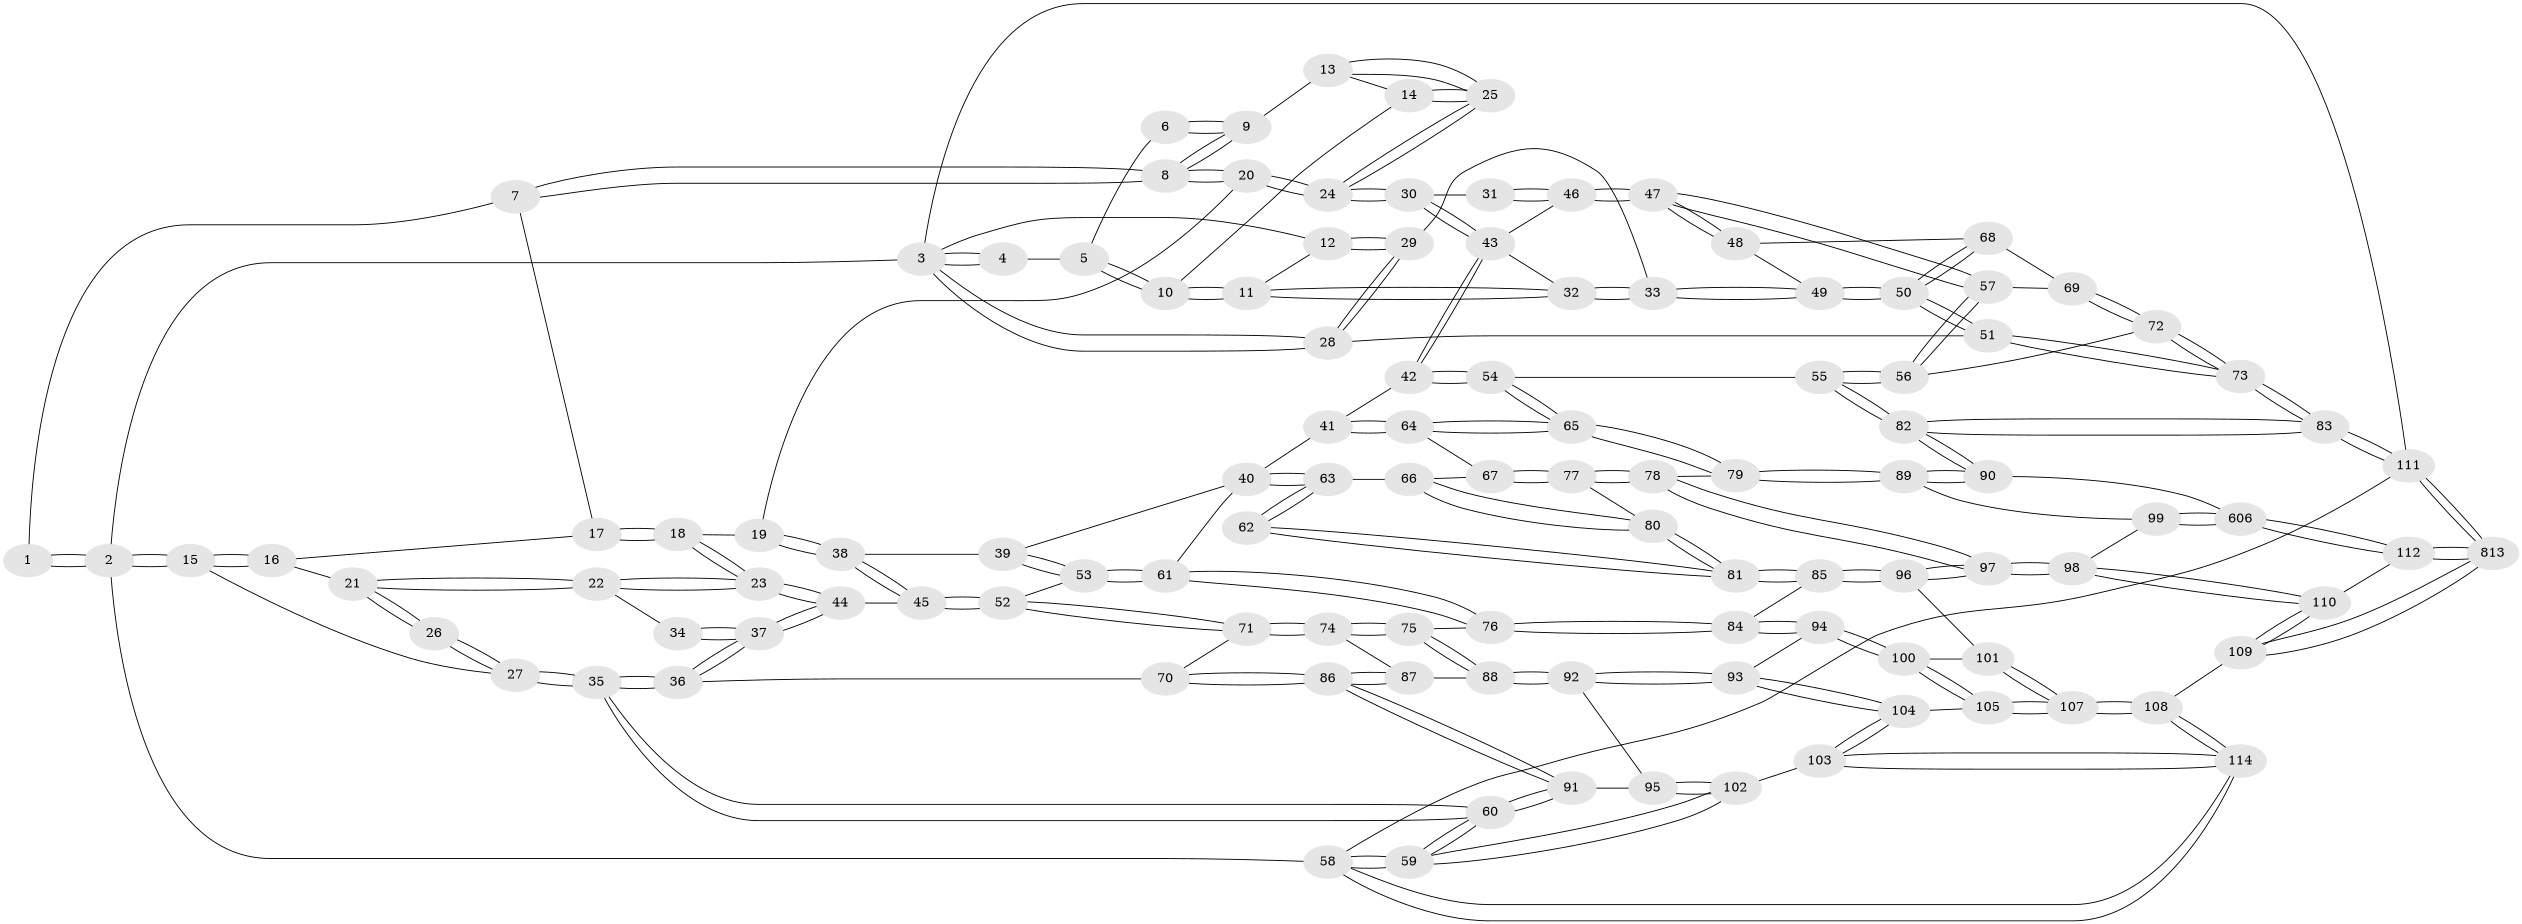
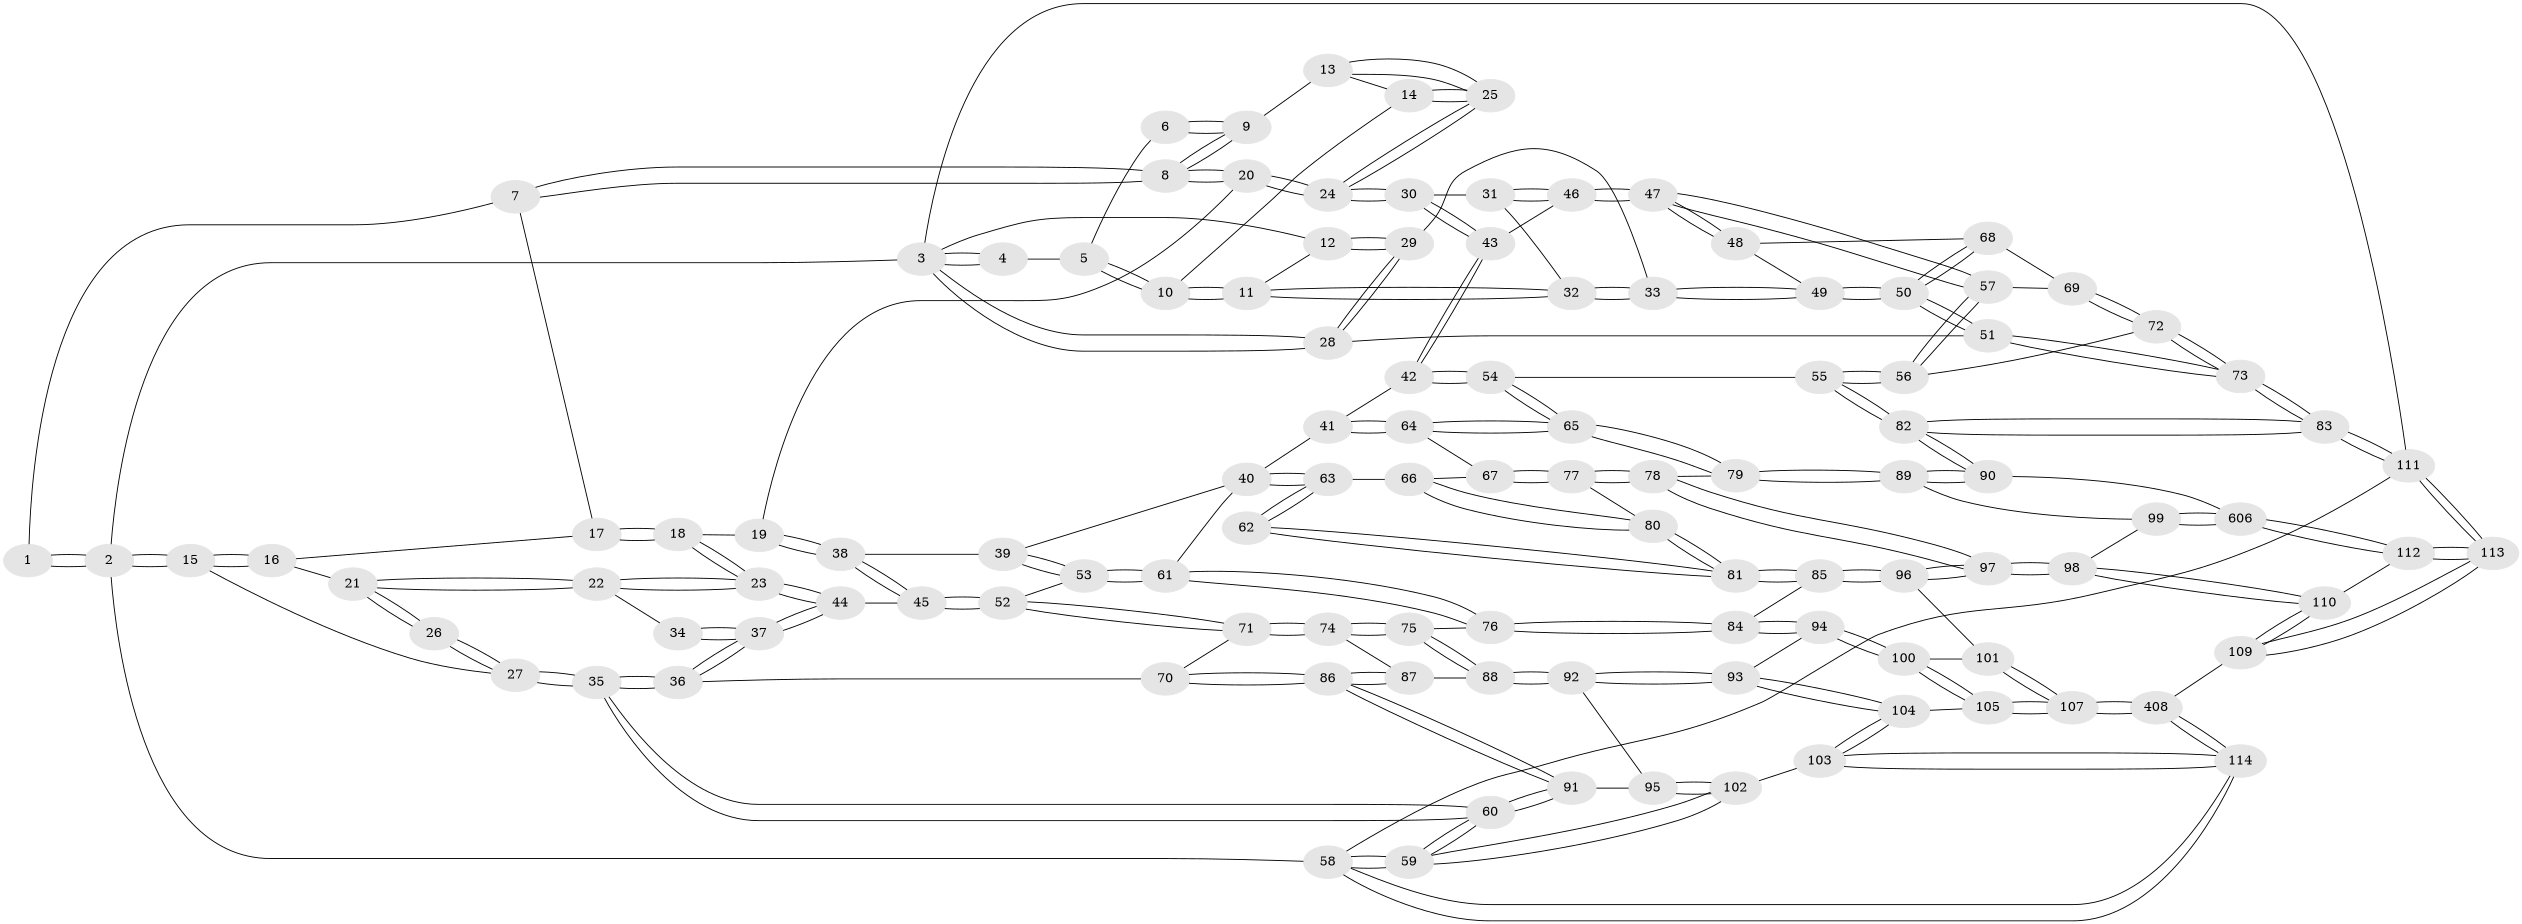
(1531, 269) -> (1534, 243)
(2493, 553) -> (2493, 553)
(2156, 708) -> (2156, 708)
